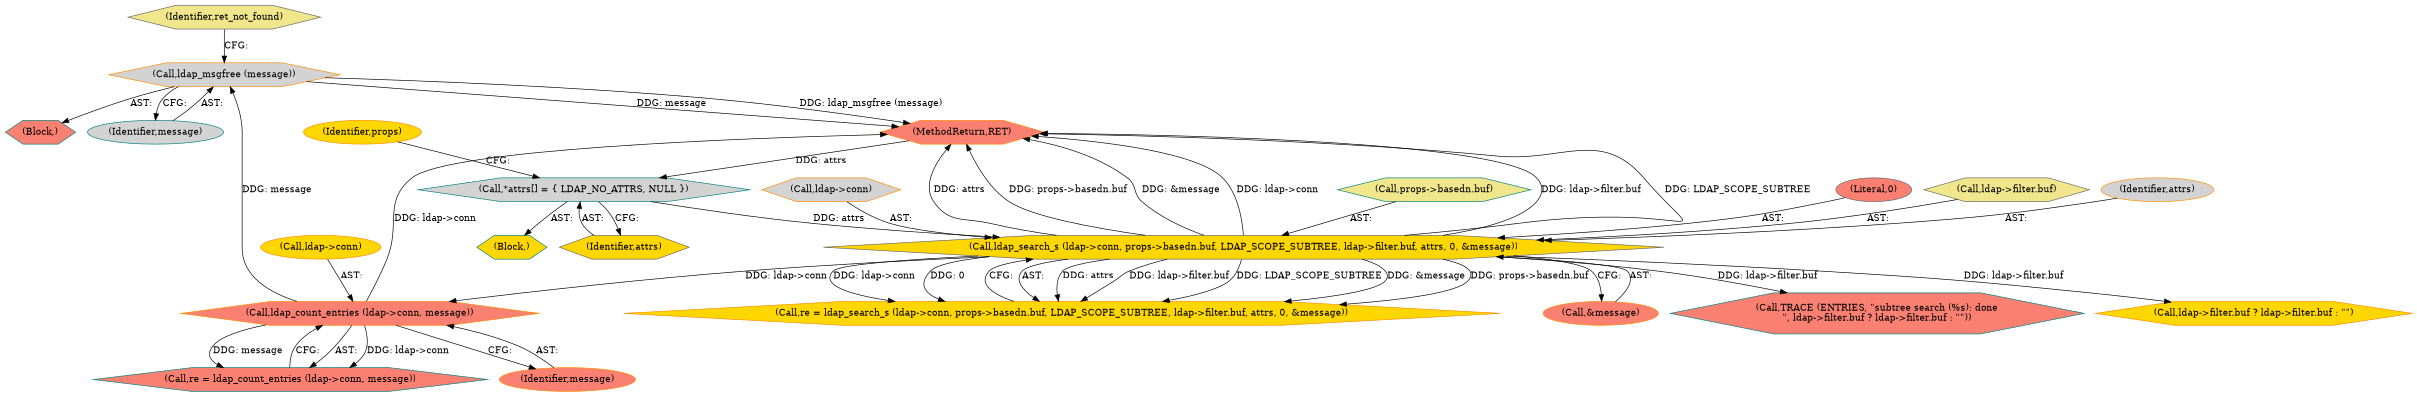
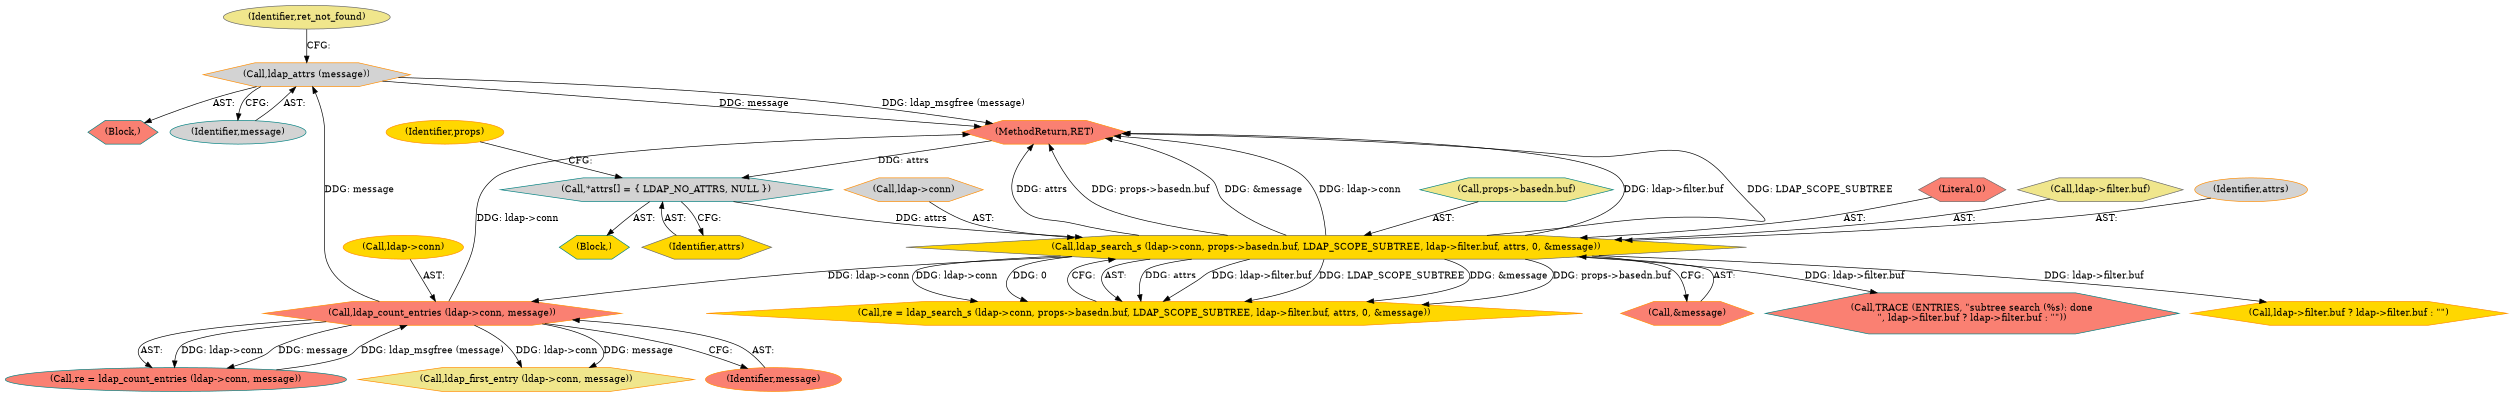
(224, 17) -> (307, 17)
(224, 75) -> (307, 75)
(1874, 190) -> (1962, 190)
(1601, 313) -> (1687, 313)
(309, 351) -> (433, 351)
(290, 380) -> (176, 380)
none -> (526, 380)
